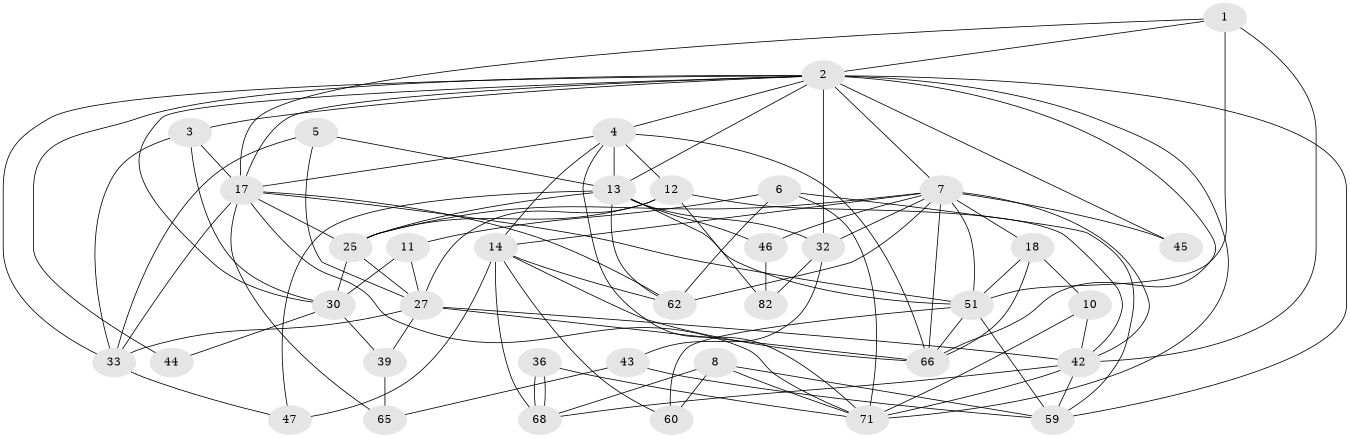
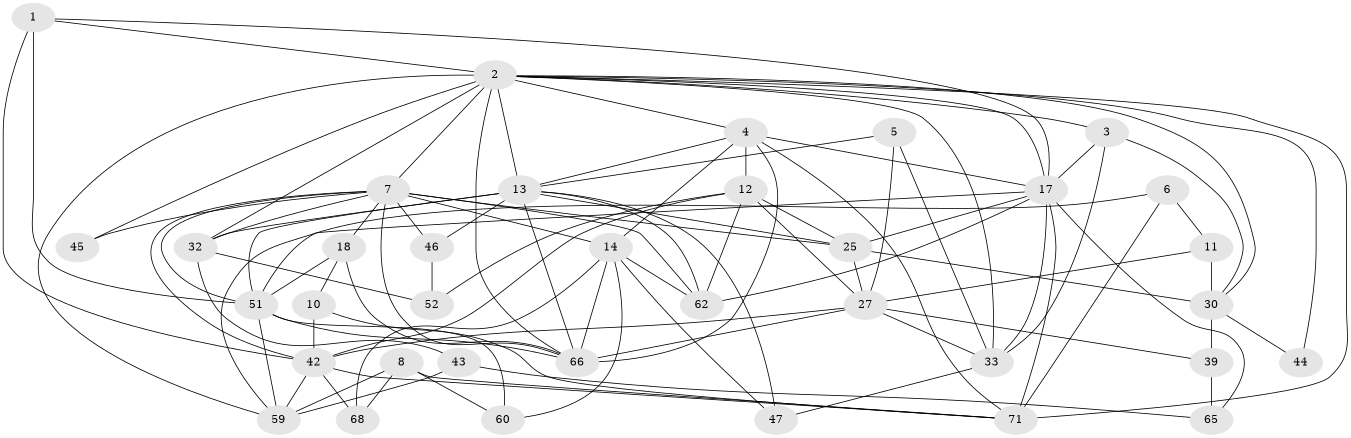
(725, 246) -> (724, 247)
none -> (549, 276)
(766, 305) -> (432, 305)
(540, 363) -> none
